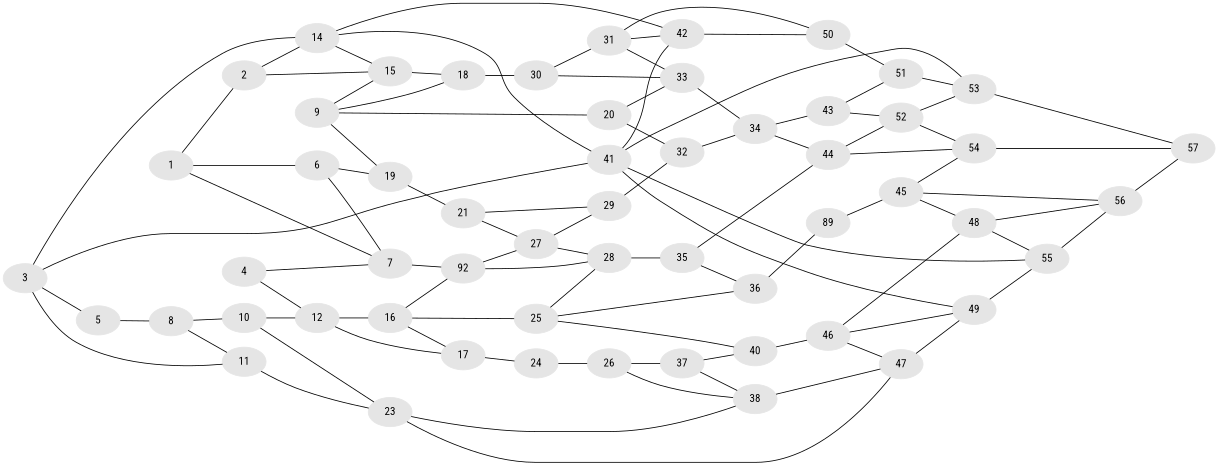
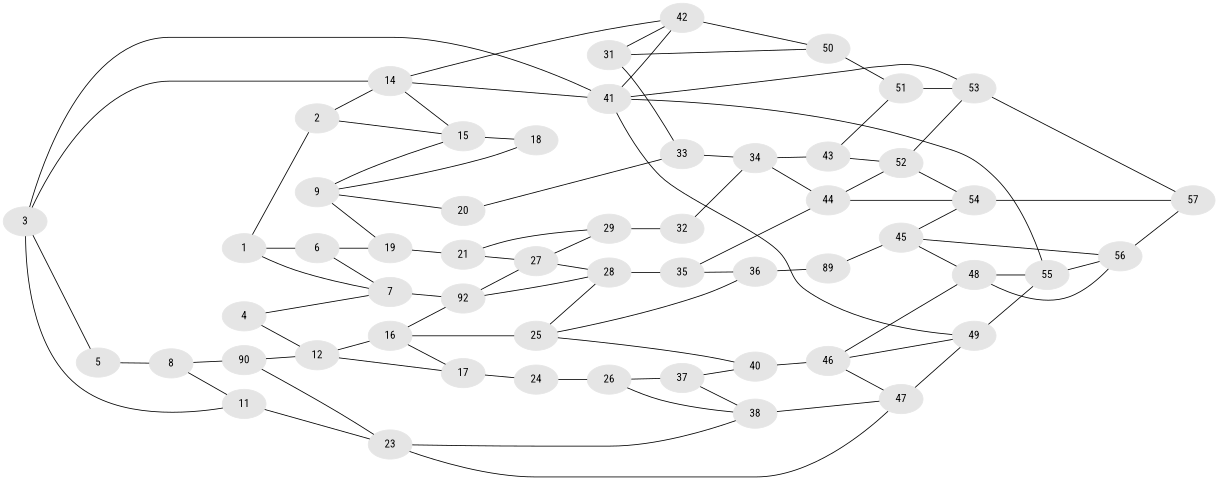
(536, 75) -> none
(644, 133) -> none
(244, 318) -> (244, 360)
